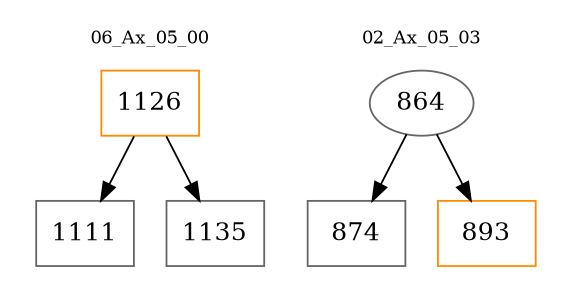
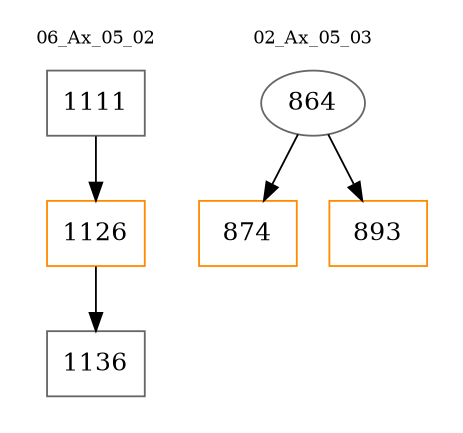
(150, 39) -> (96, 39)
(122, 160) -> (96, 159)
(215, 233) -> (96, 364)
(357, 233) -> (248, 233)
